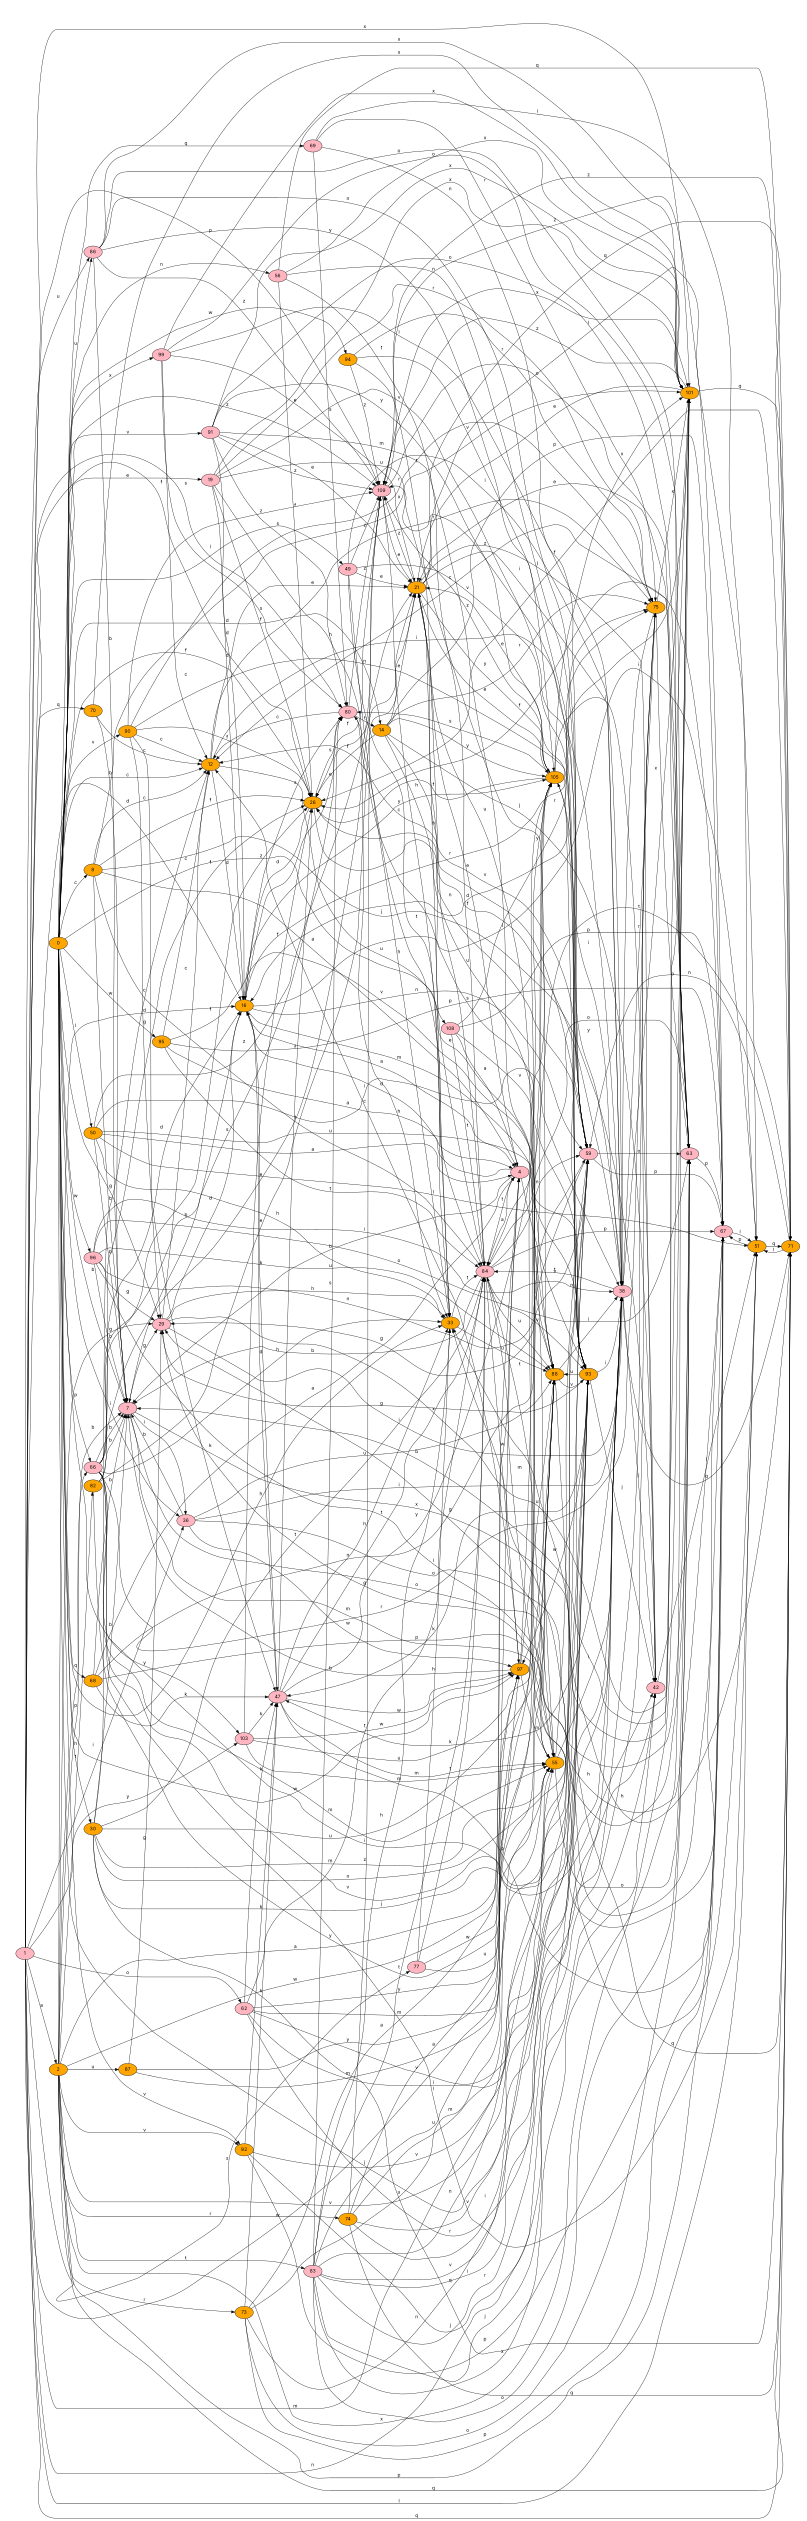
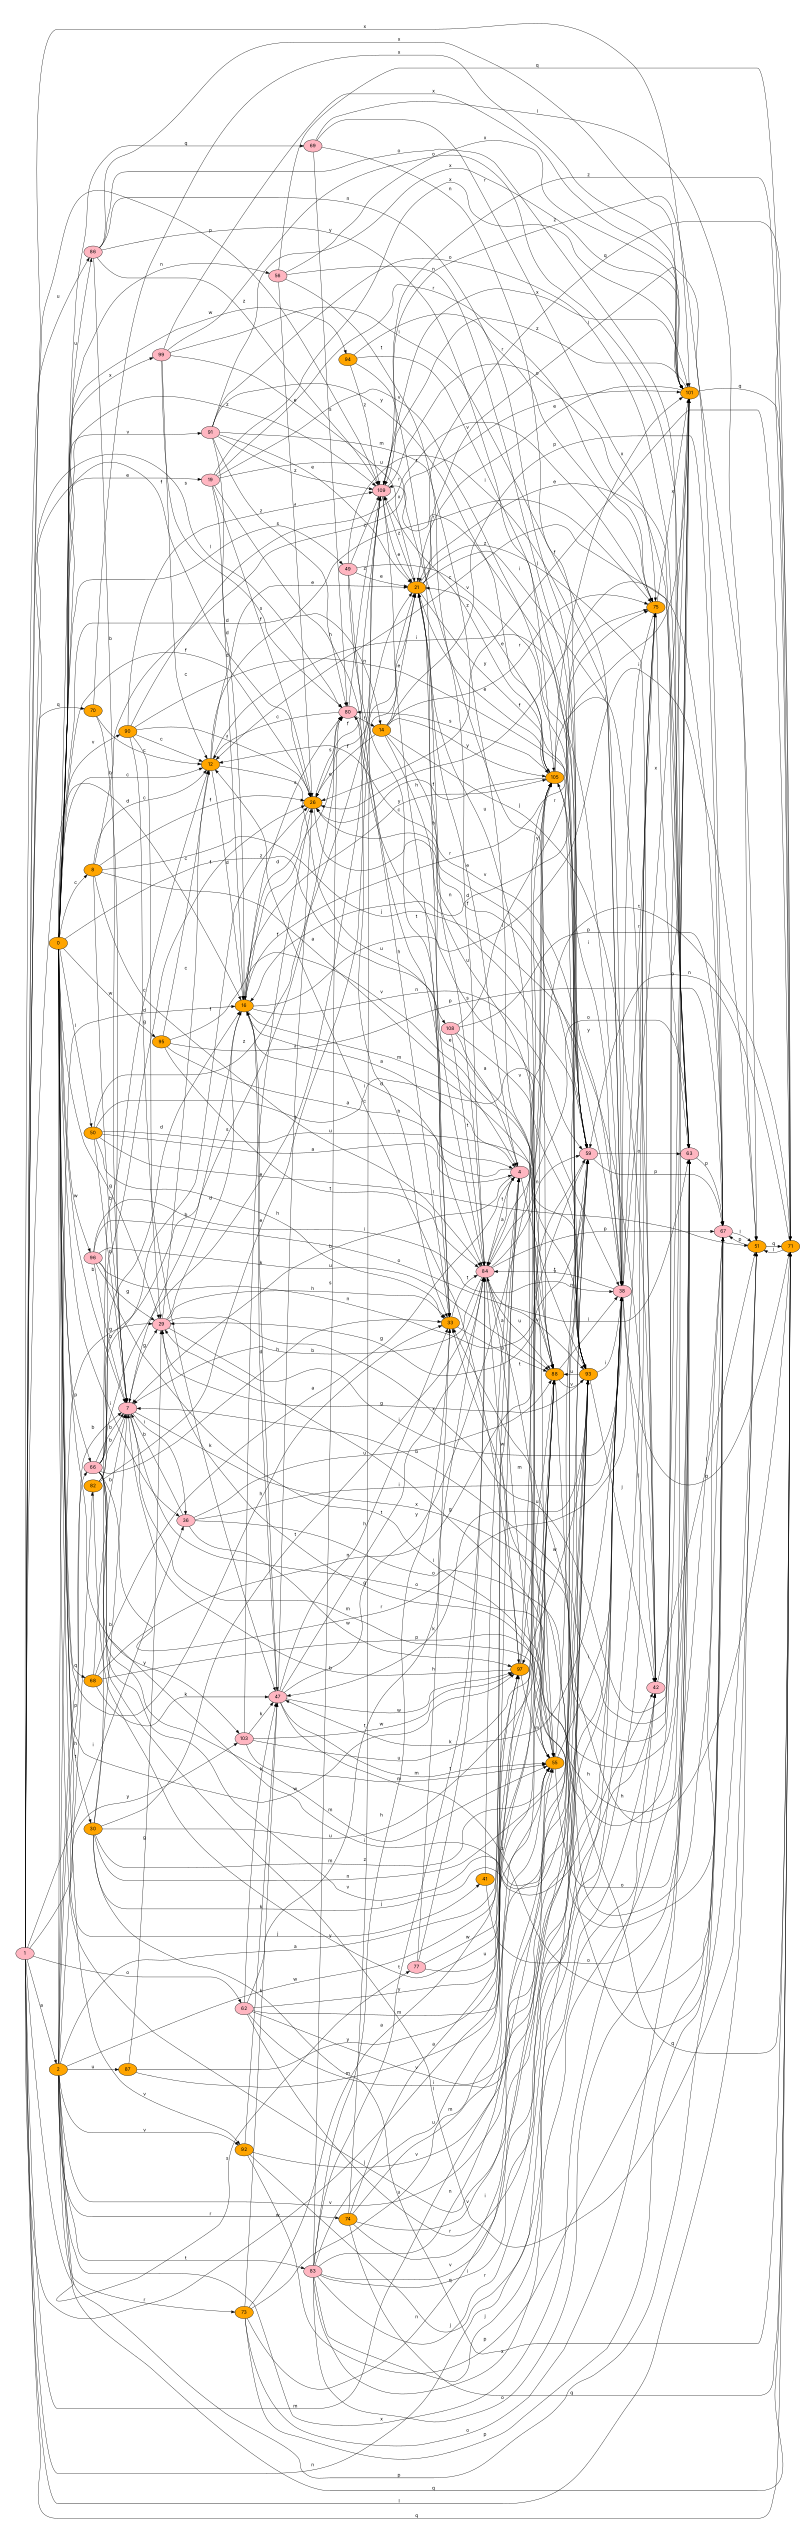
(502, 1849) -> (502, 1849)
none -> (485, 1879)
